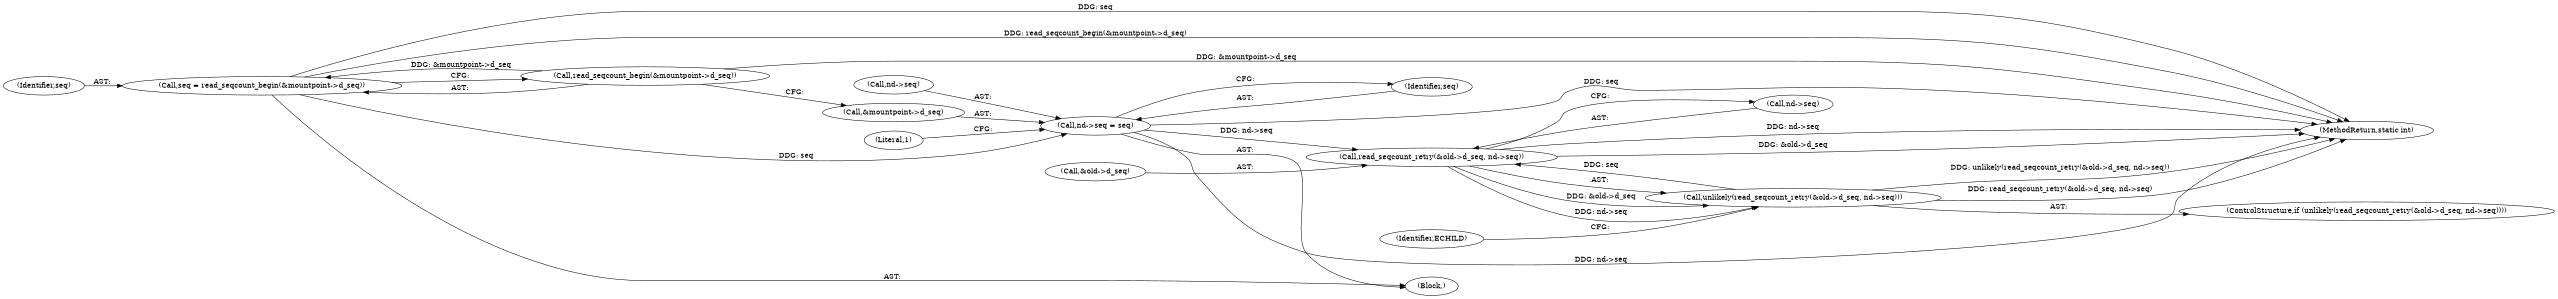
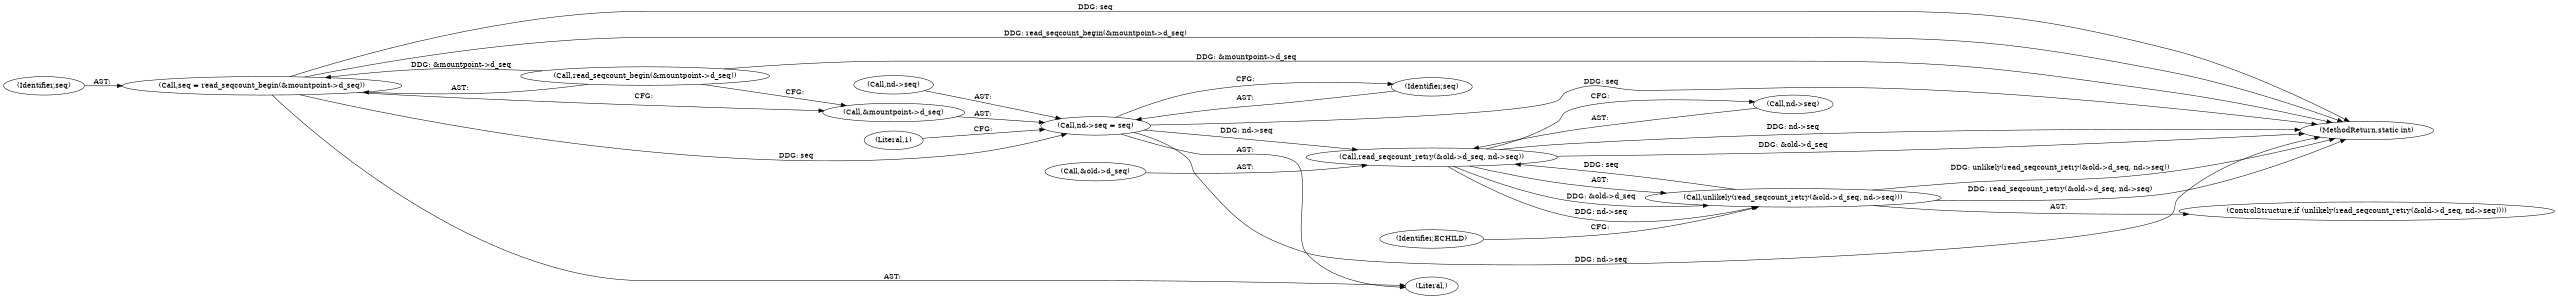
(457, 81) -> (588, 103)
(1432, 286) -> (1432, 286)
